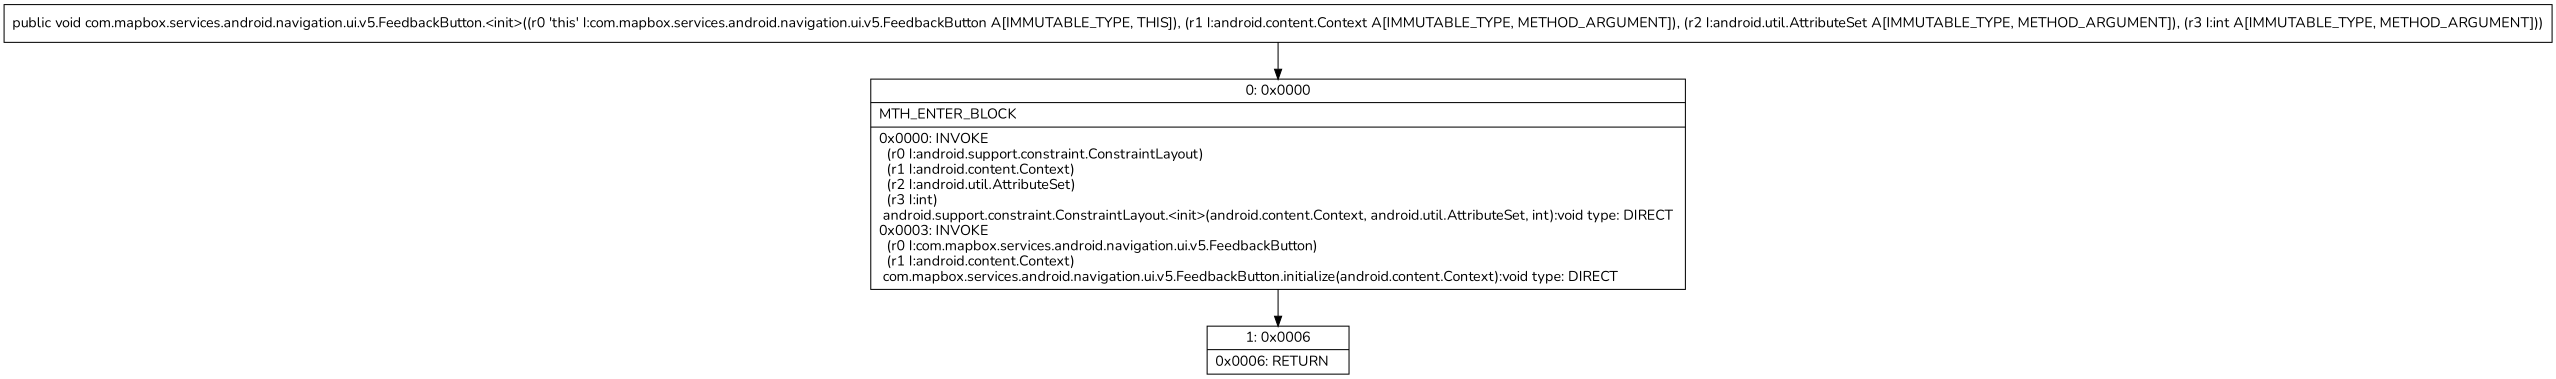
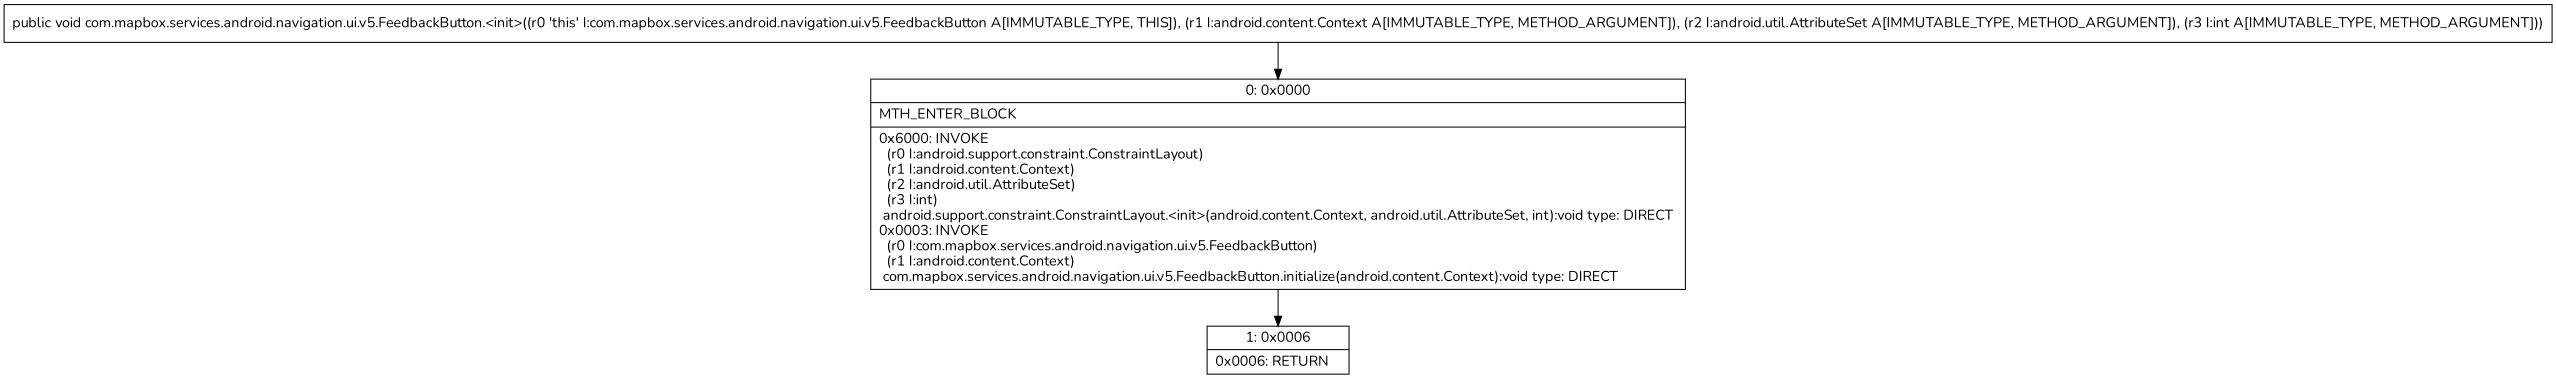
(938, 139) -> (938, 139)
